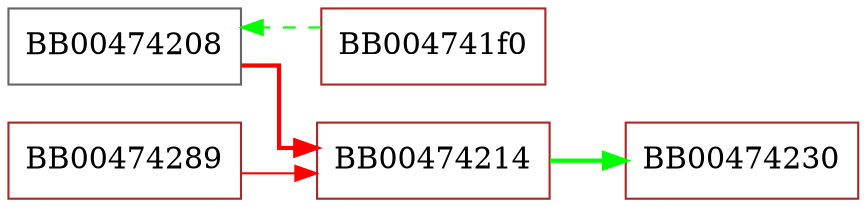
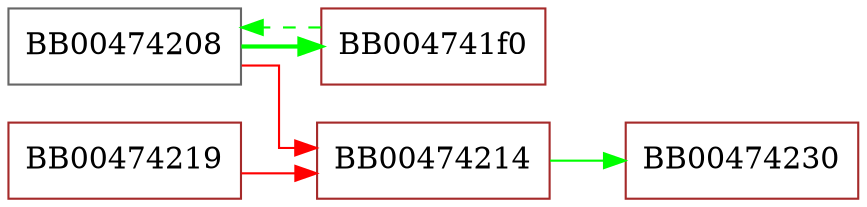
none -> (270, 47)
(279, 96) -> (279, 96)
(125, 161) -> (125, 161)
(577, 161) -> (577, 161)
